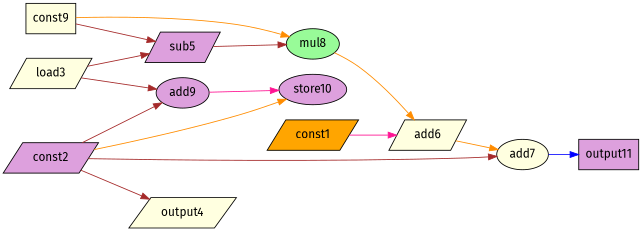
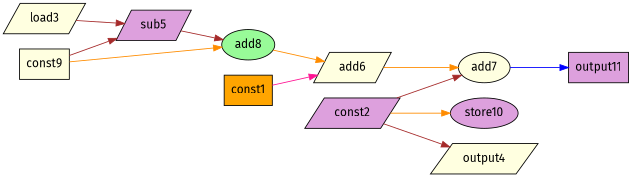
(313, 44) -> (248, 45)
(183, 93) -> none
(313, 135) -> (248, 90)
